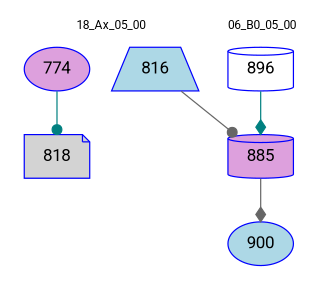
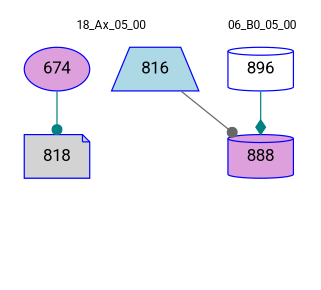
(57, 69) -> (57, 69)
(261, 156) -> (261, 156)
(261, 244) -> none
